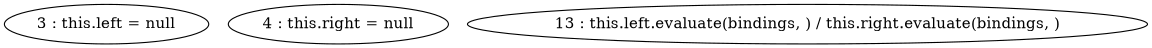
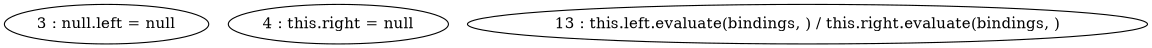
(107, 24) -> (107, 24)
